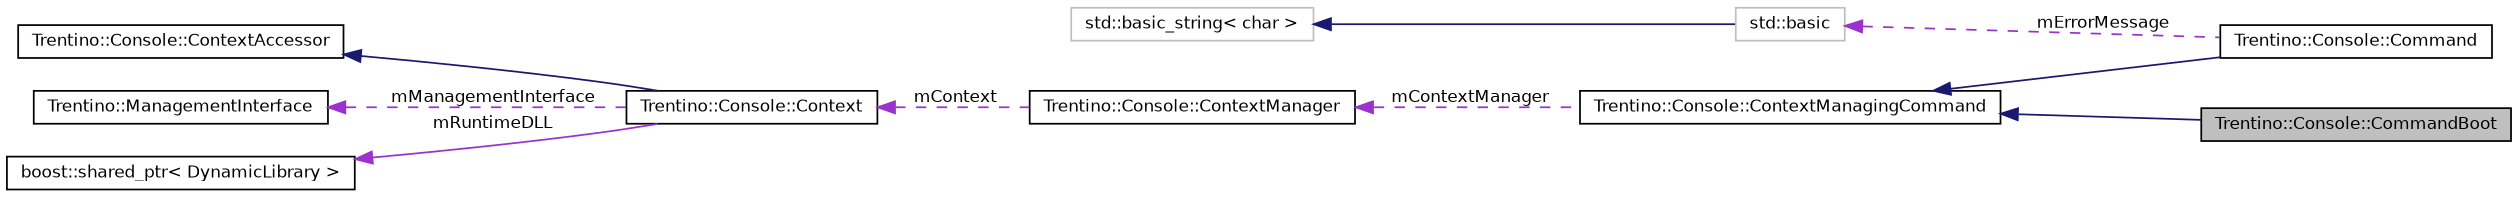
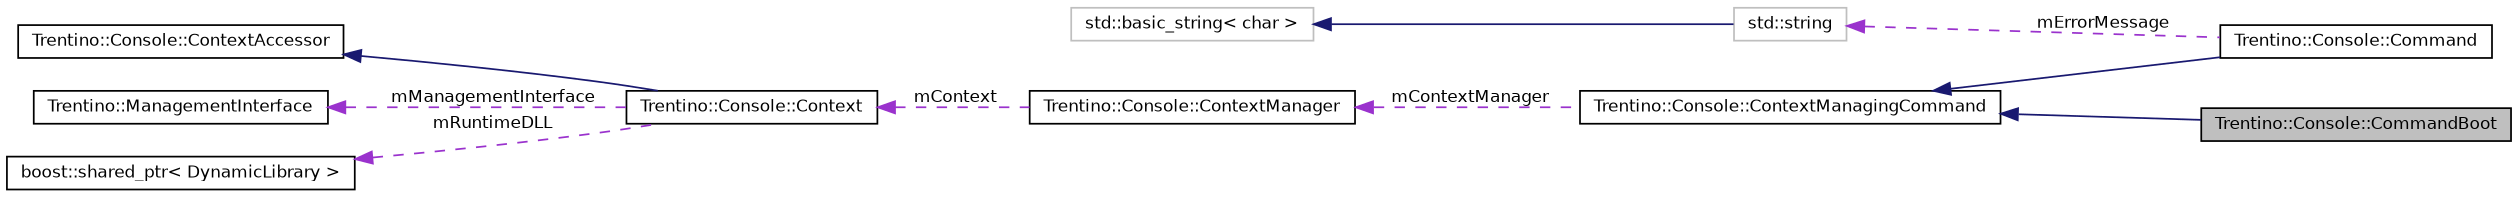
(1790, 24) -> (1790, 24)
(516, 143) -> (516, 143)
